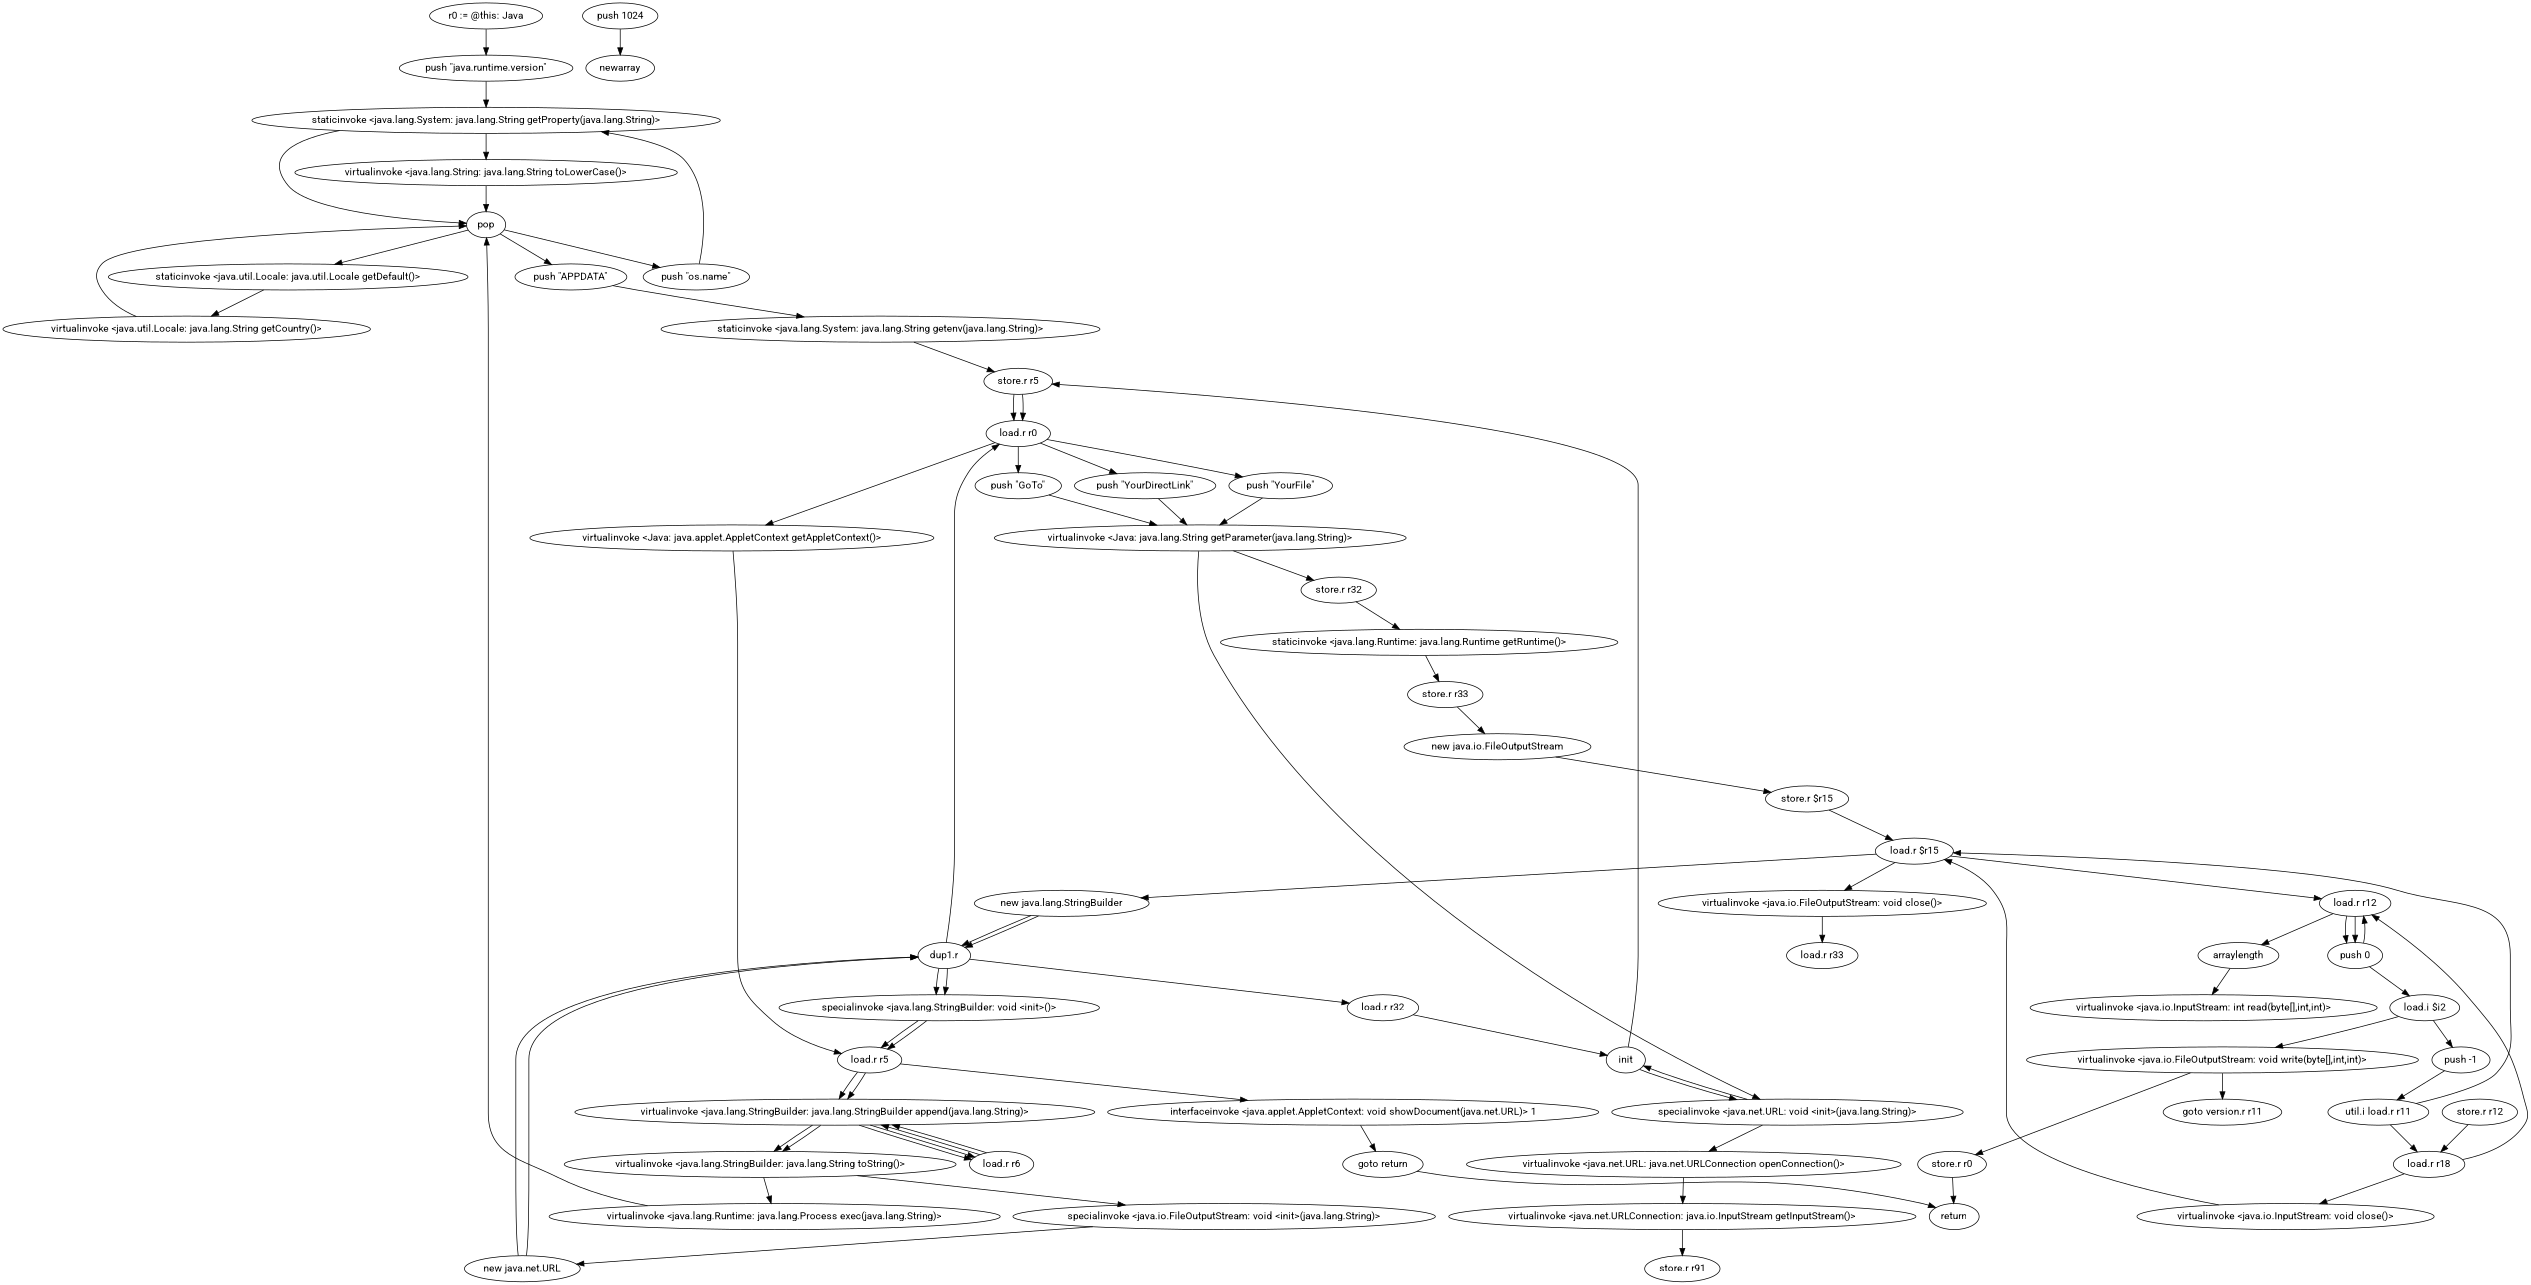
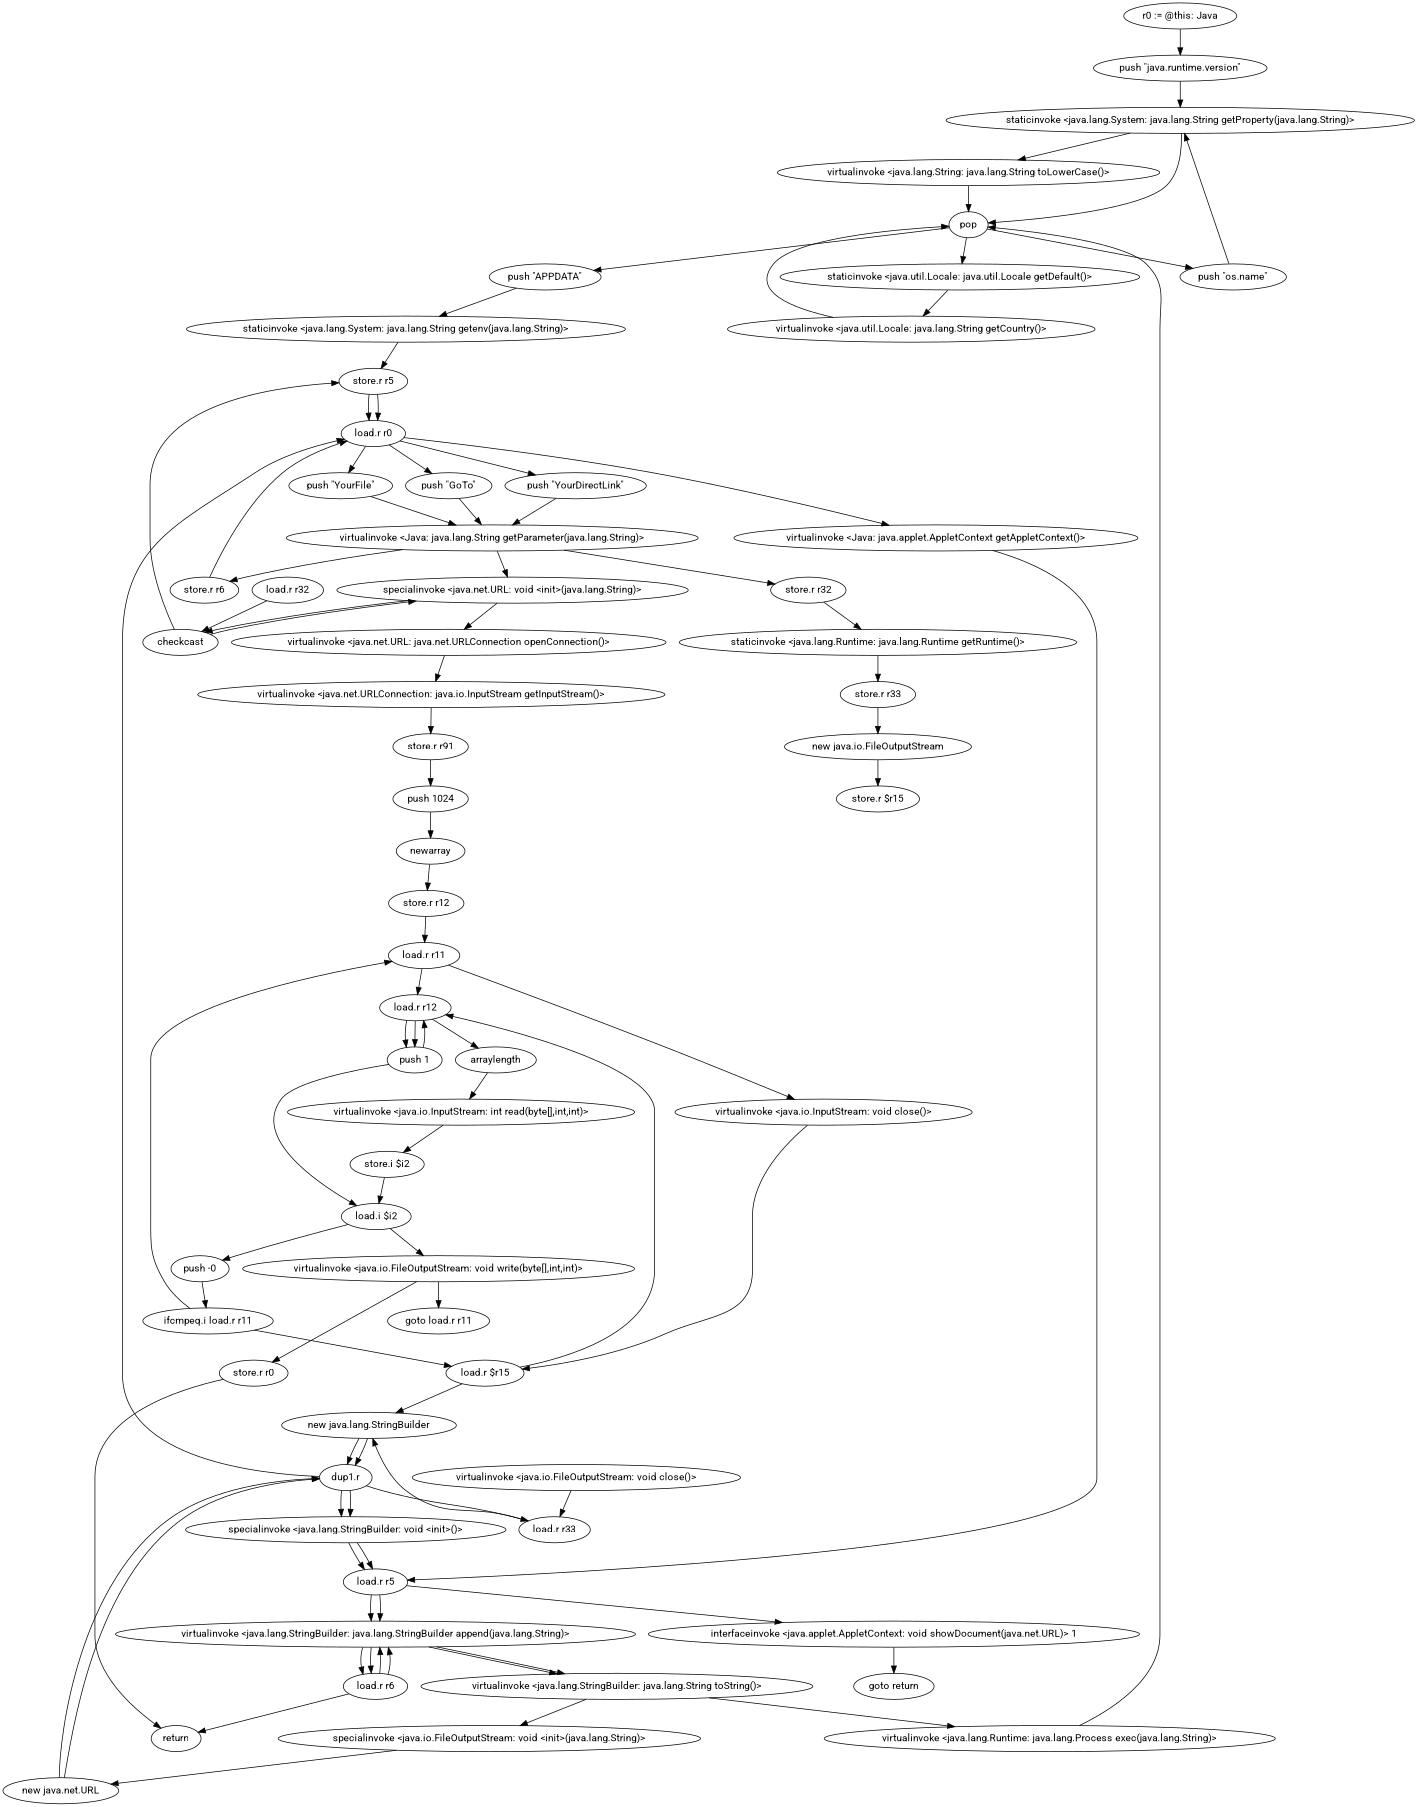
none -> (204, 590)
none -> (431, 769)
(1858, 824) -> none
none -> (429, 874)
(1873, 875) -> none
(2355, 956) -> (415, 1060)
(1156, 981) -> (443, 1504)
(1626, 1060) -> (180, 642)
(2461, 1060) -> (200, 1269)
(2222, 1112) -> (439, 1321)
(2378, 1112) -> (208, 1321)
none -> (387, 1164)
(2429, 1164) -> (424, 956)
(1673, 1183) -> (277, 1712)
none -> (442, 1508)
